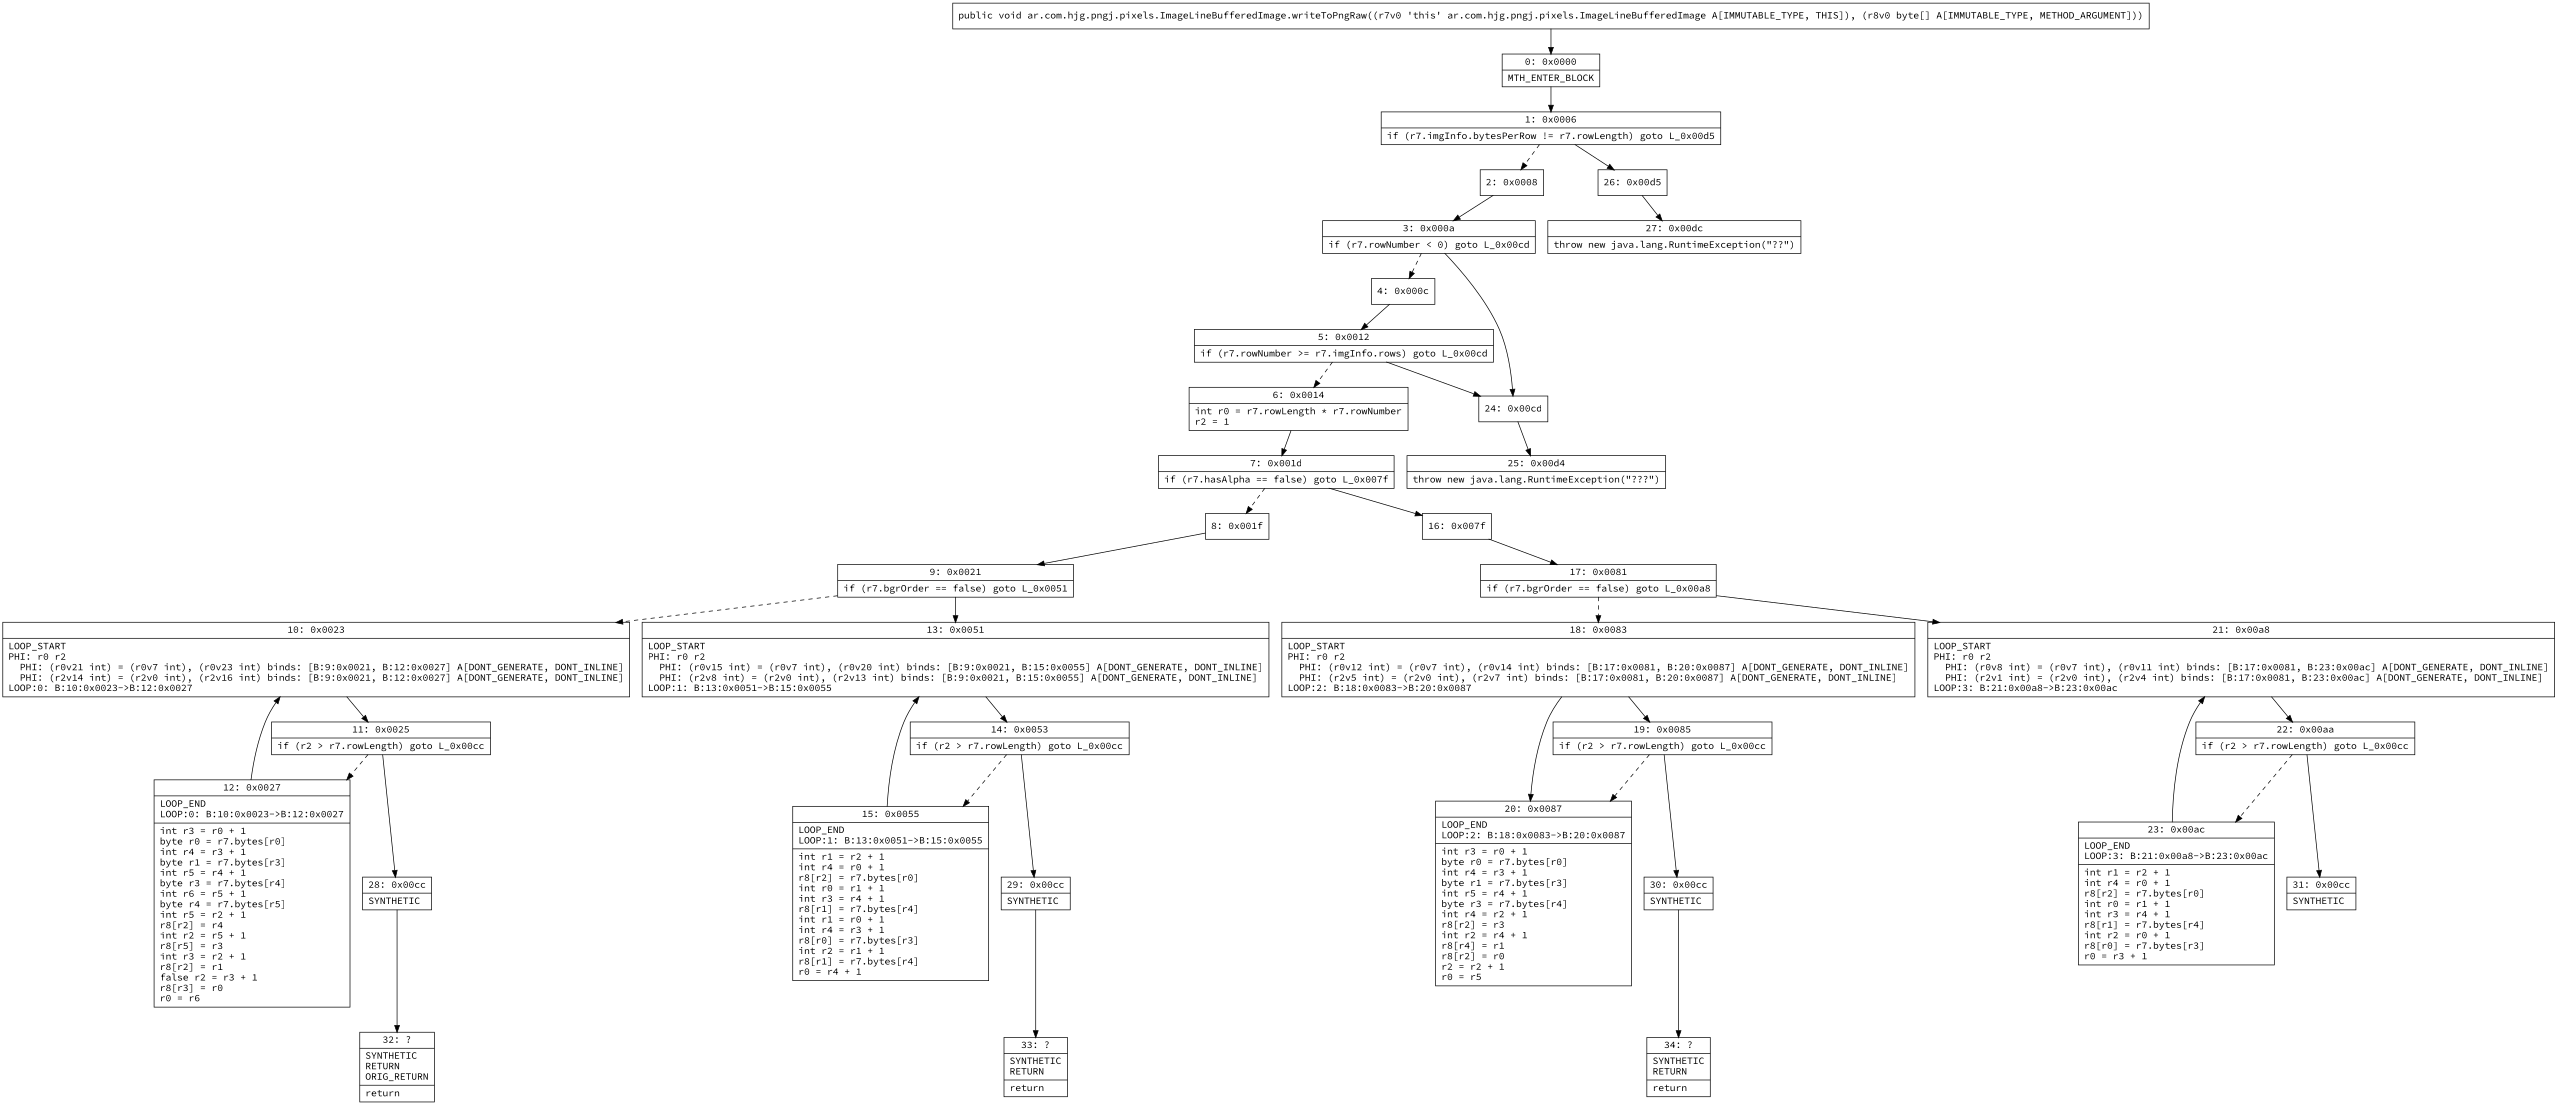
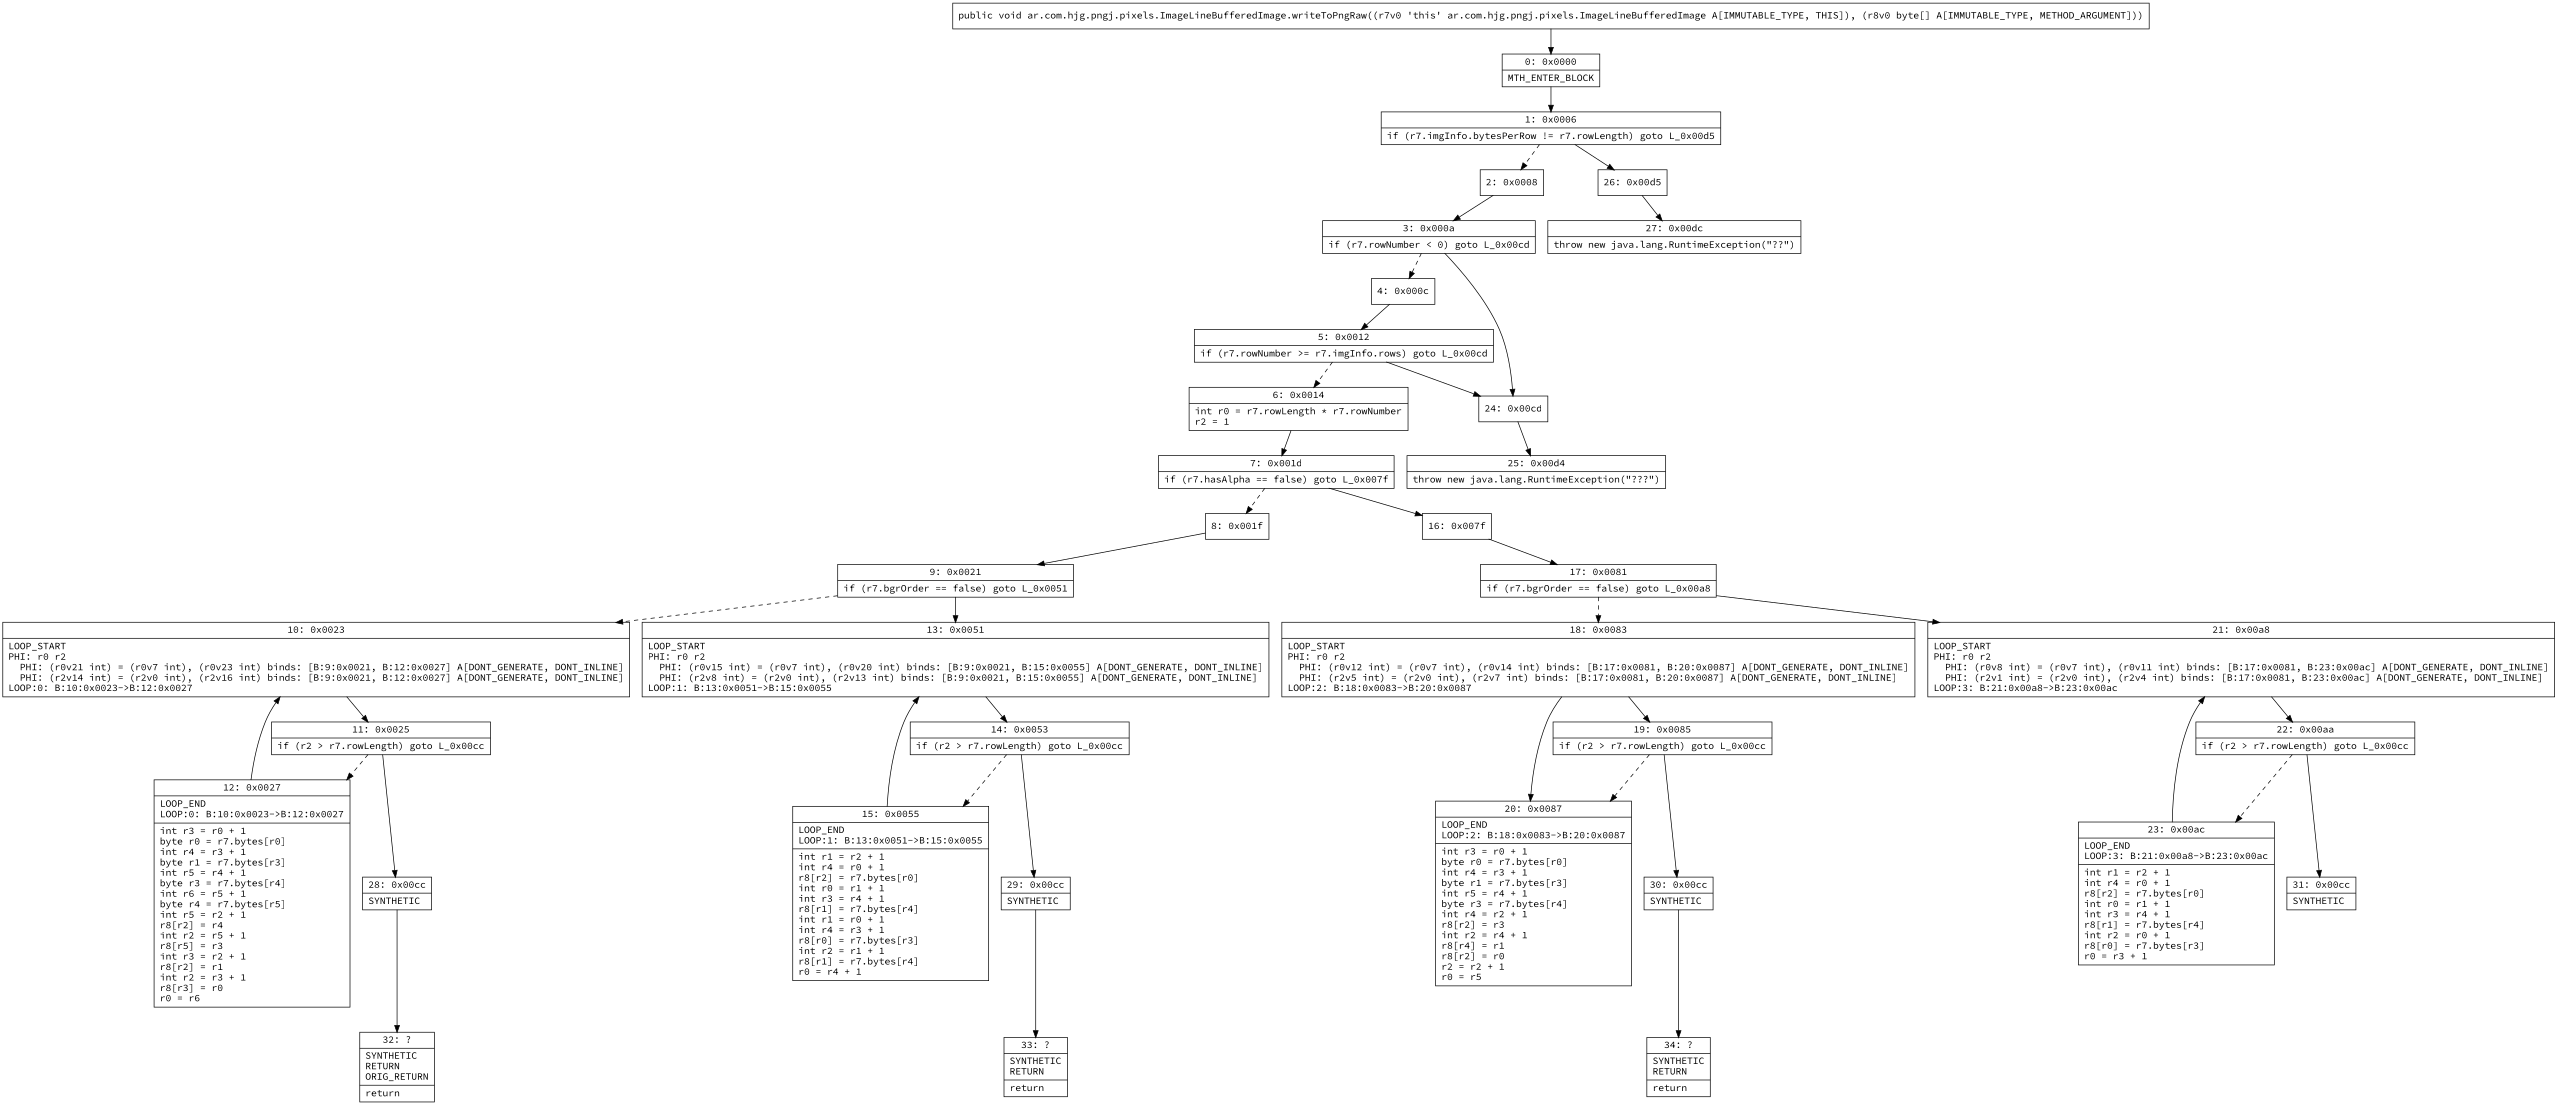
(209, 978) -> (203, 978)
